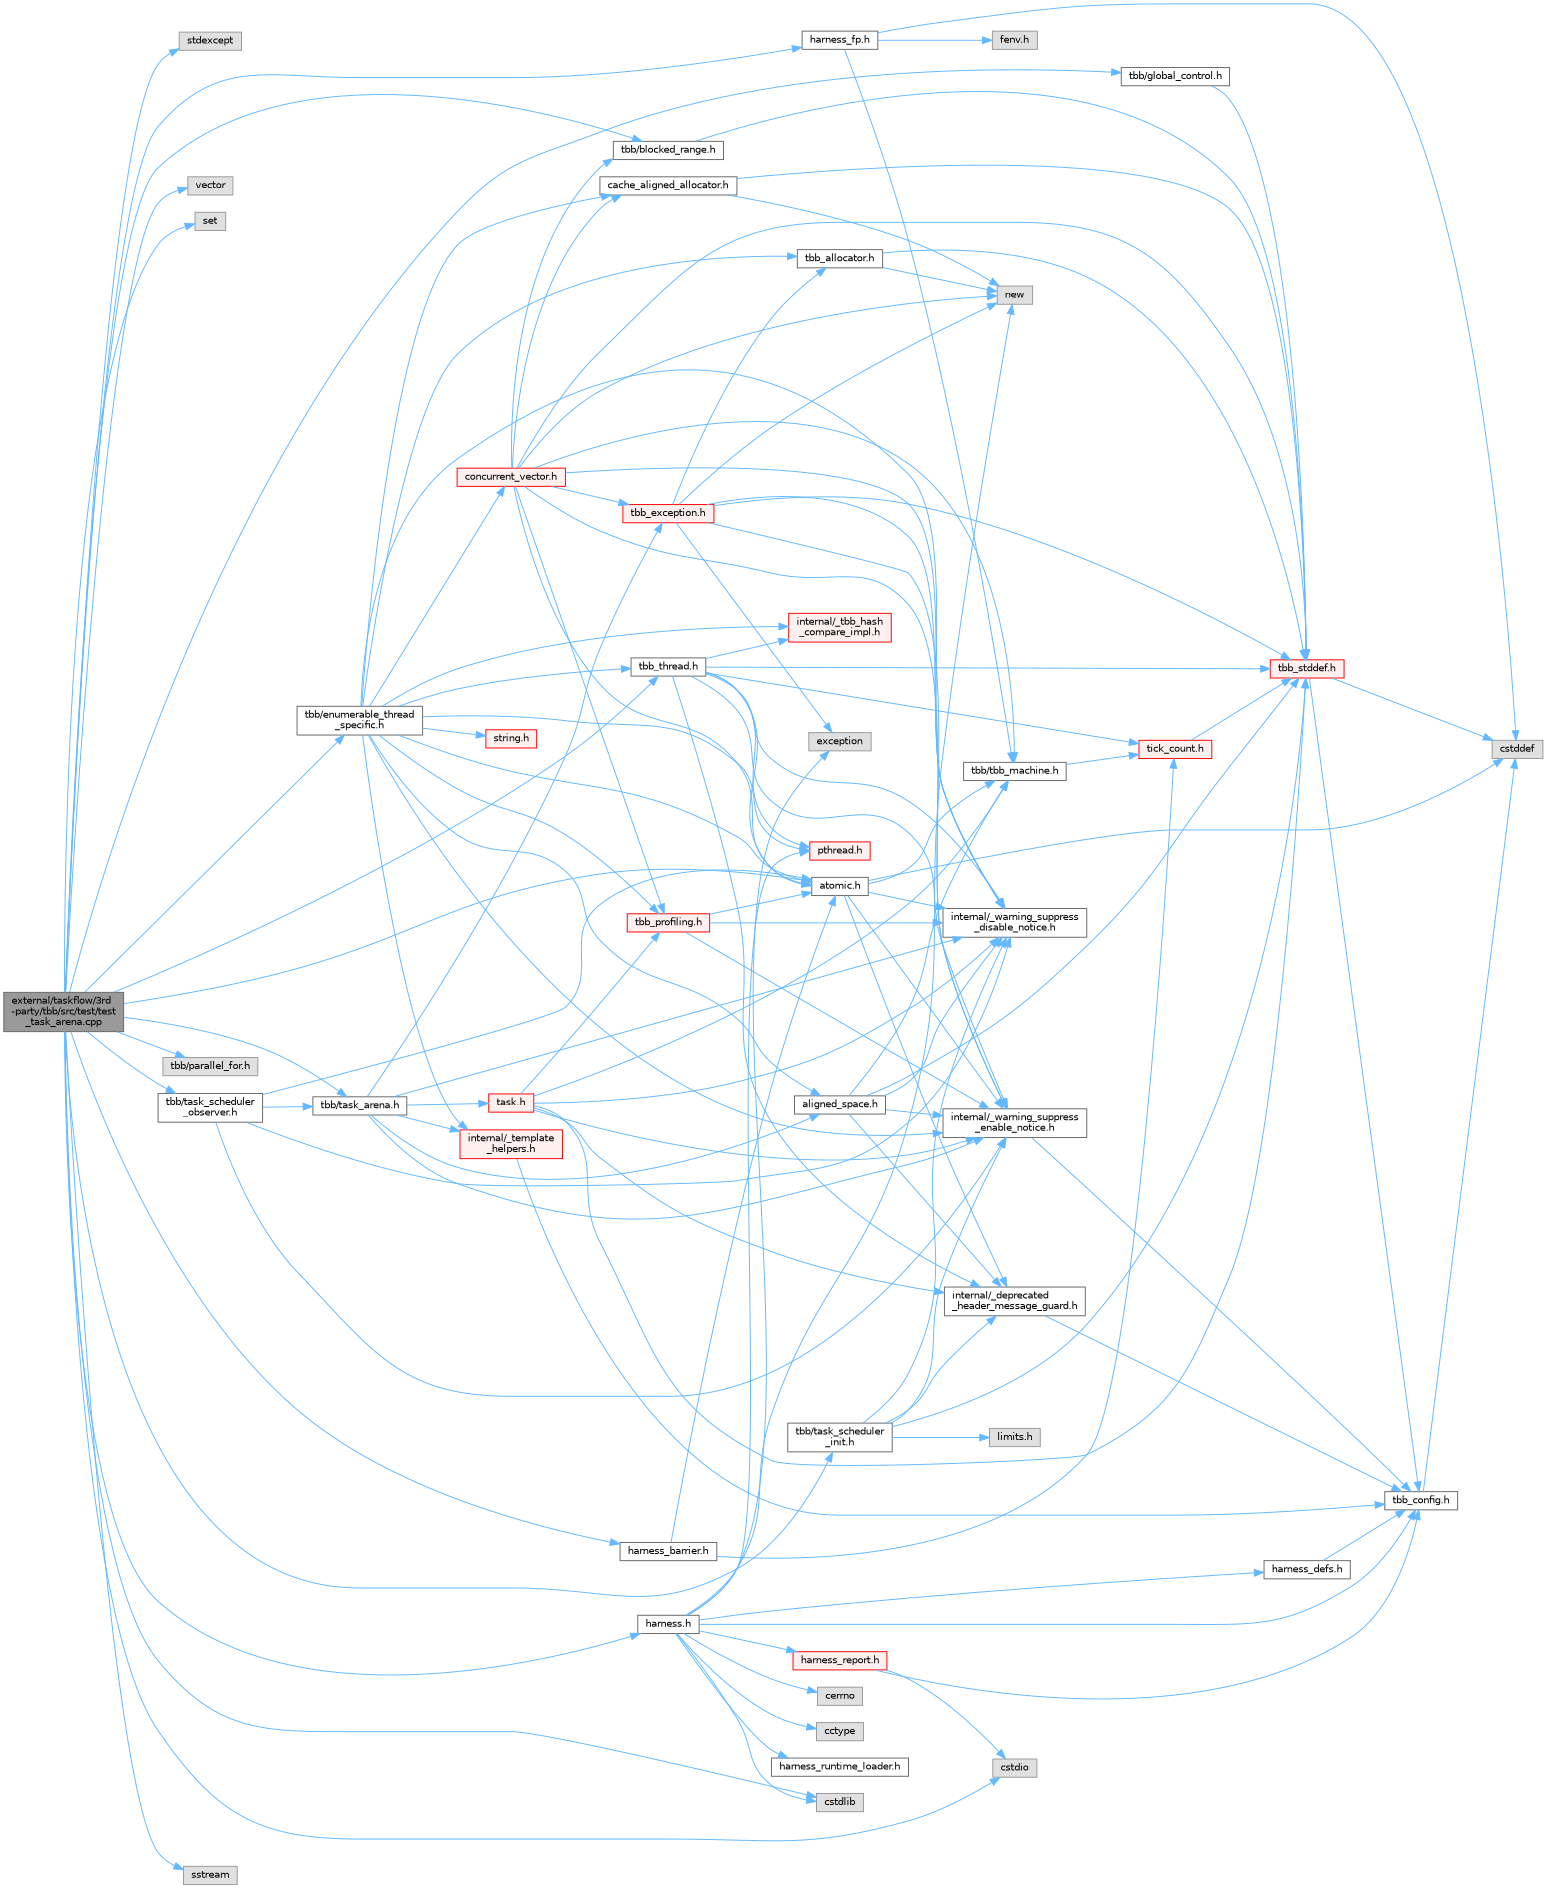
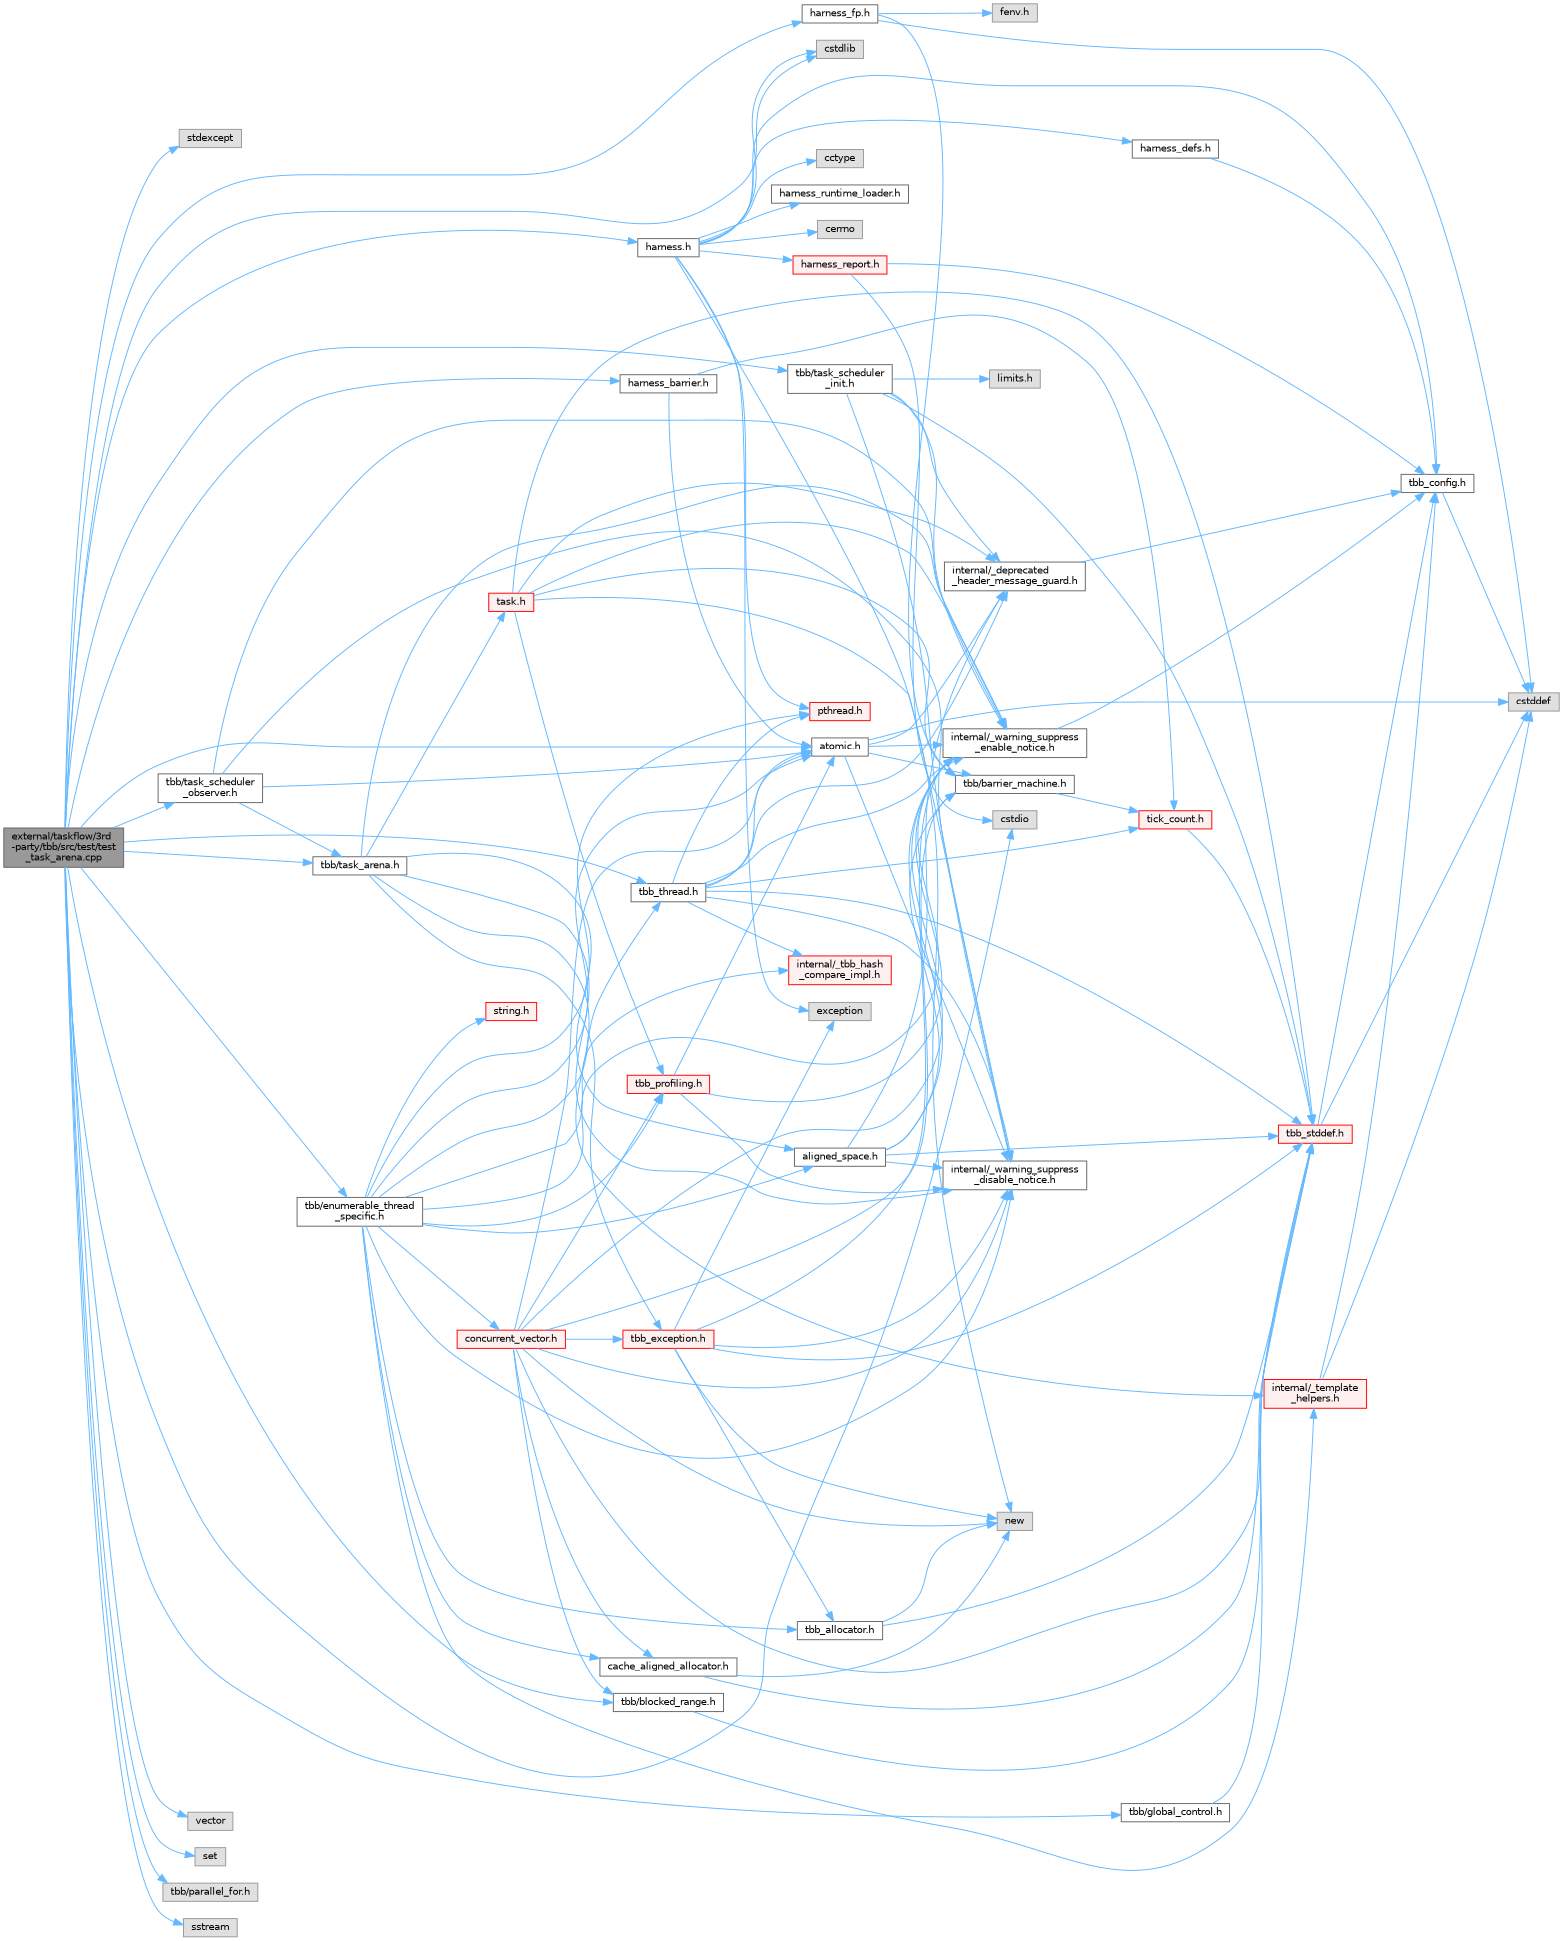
(1015, 771) -> (1015, 784)
none -> (1443, 1056)
